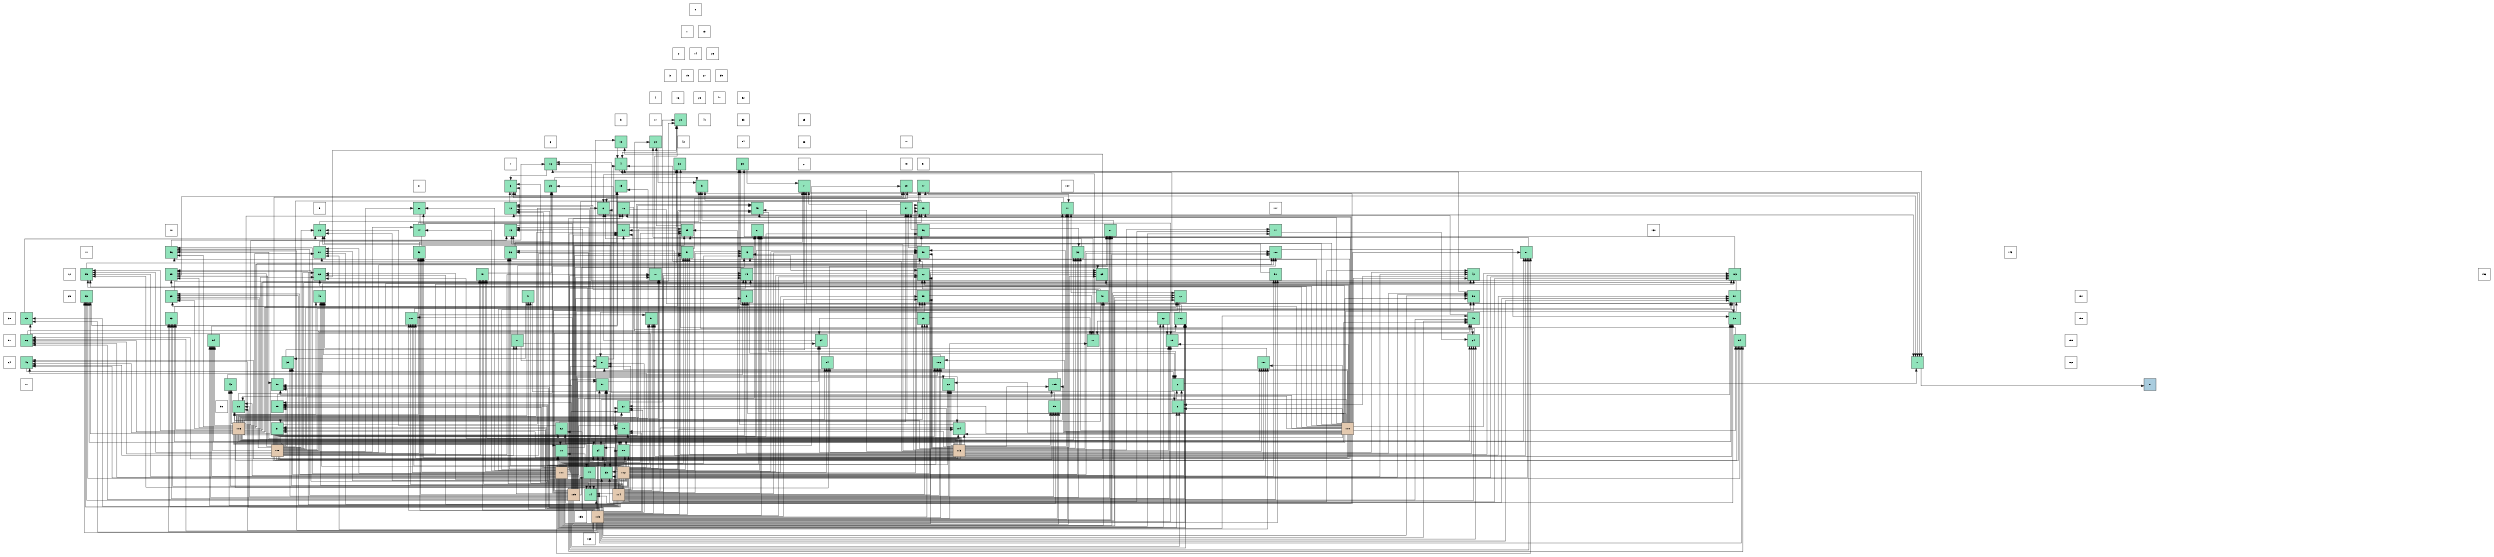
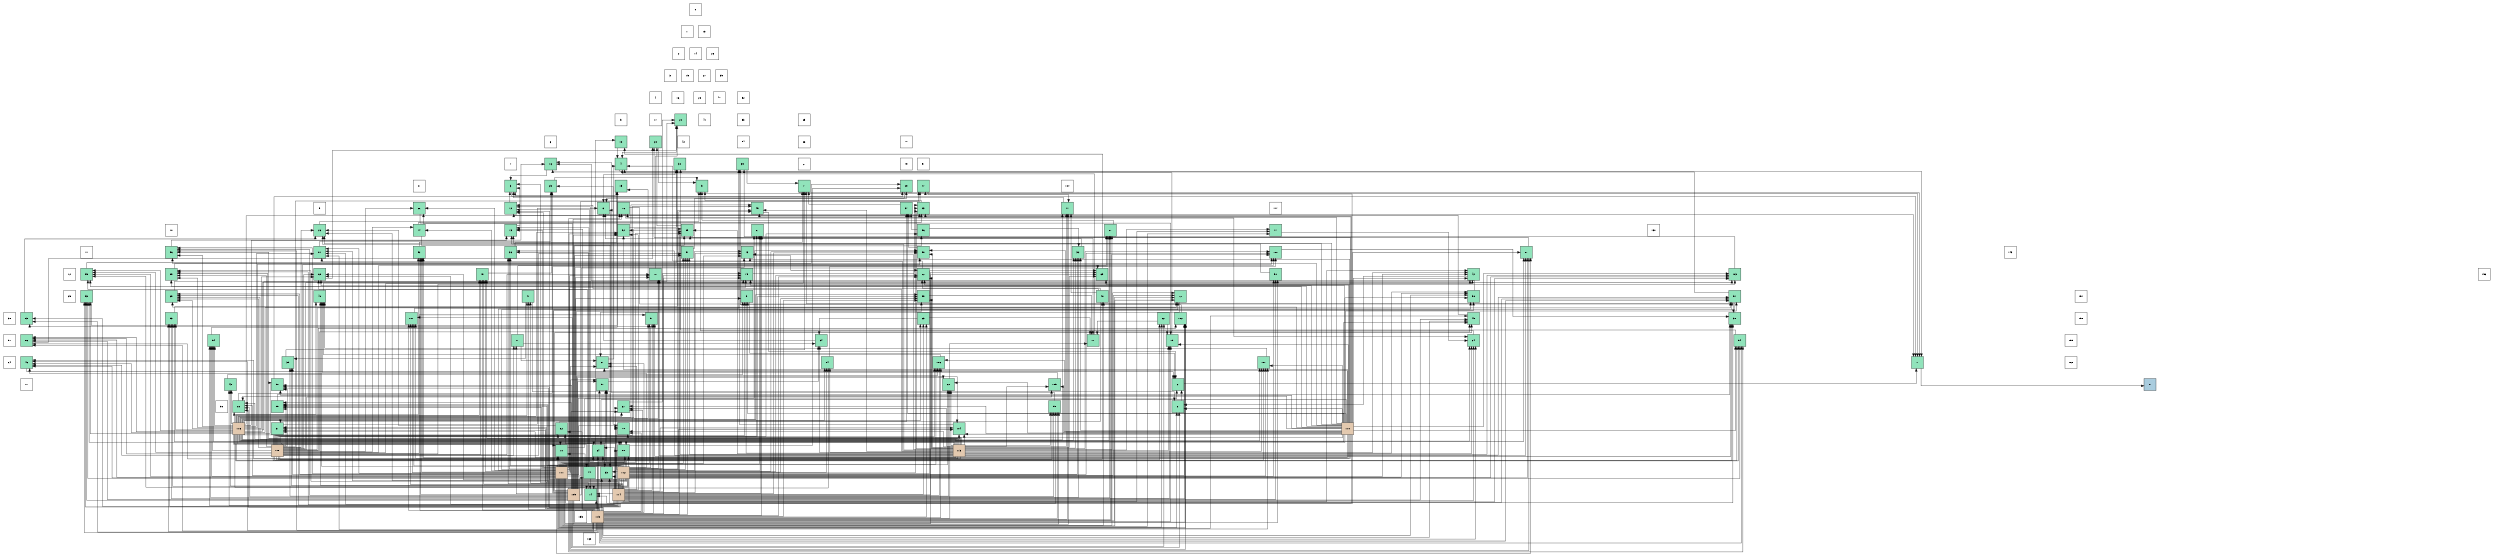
none -> (955, 546)
